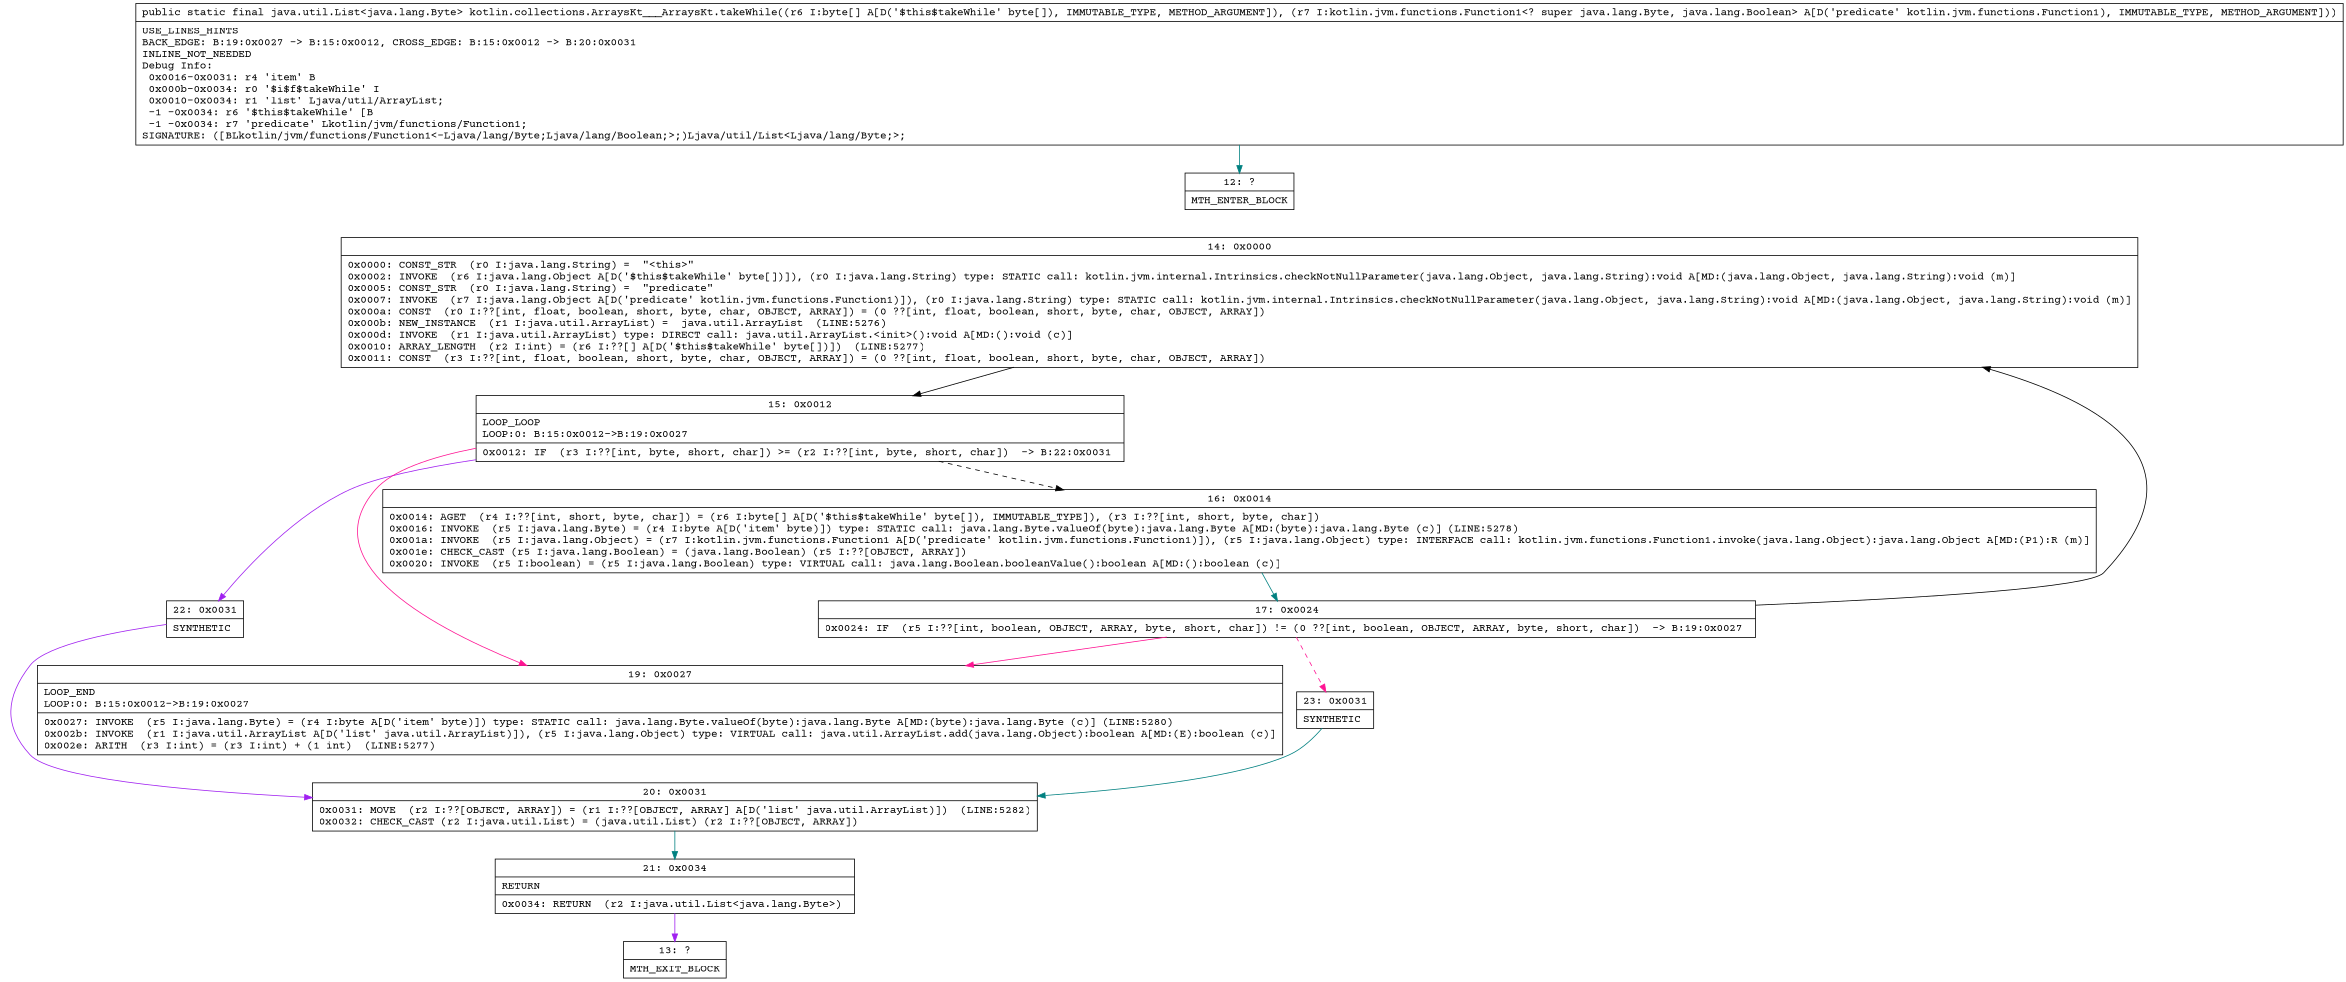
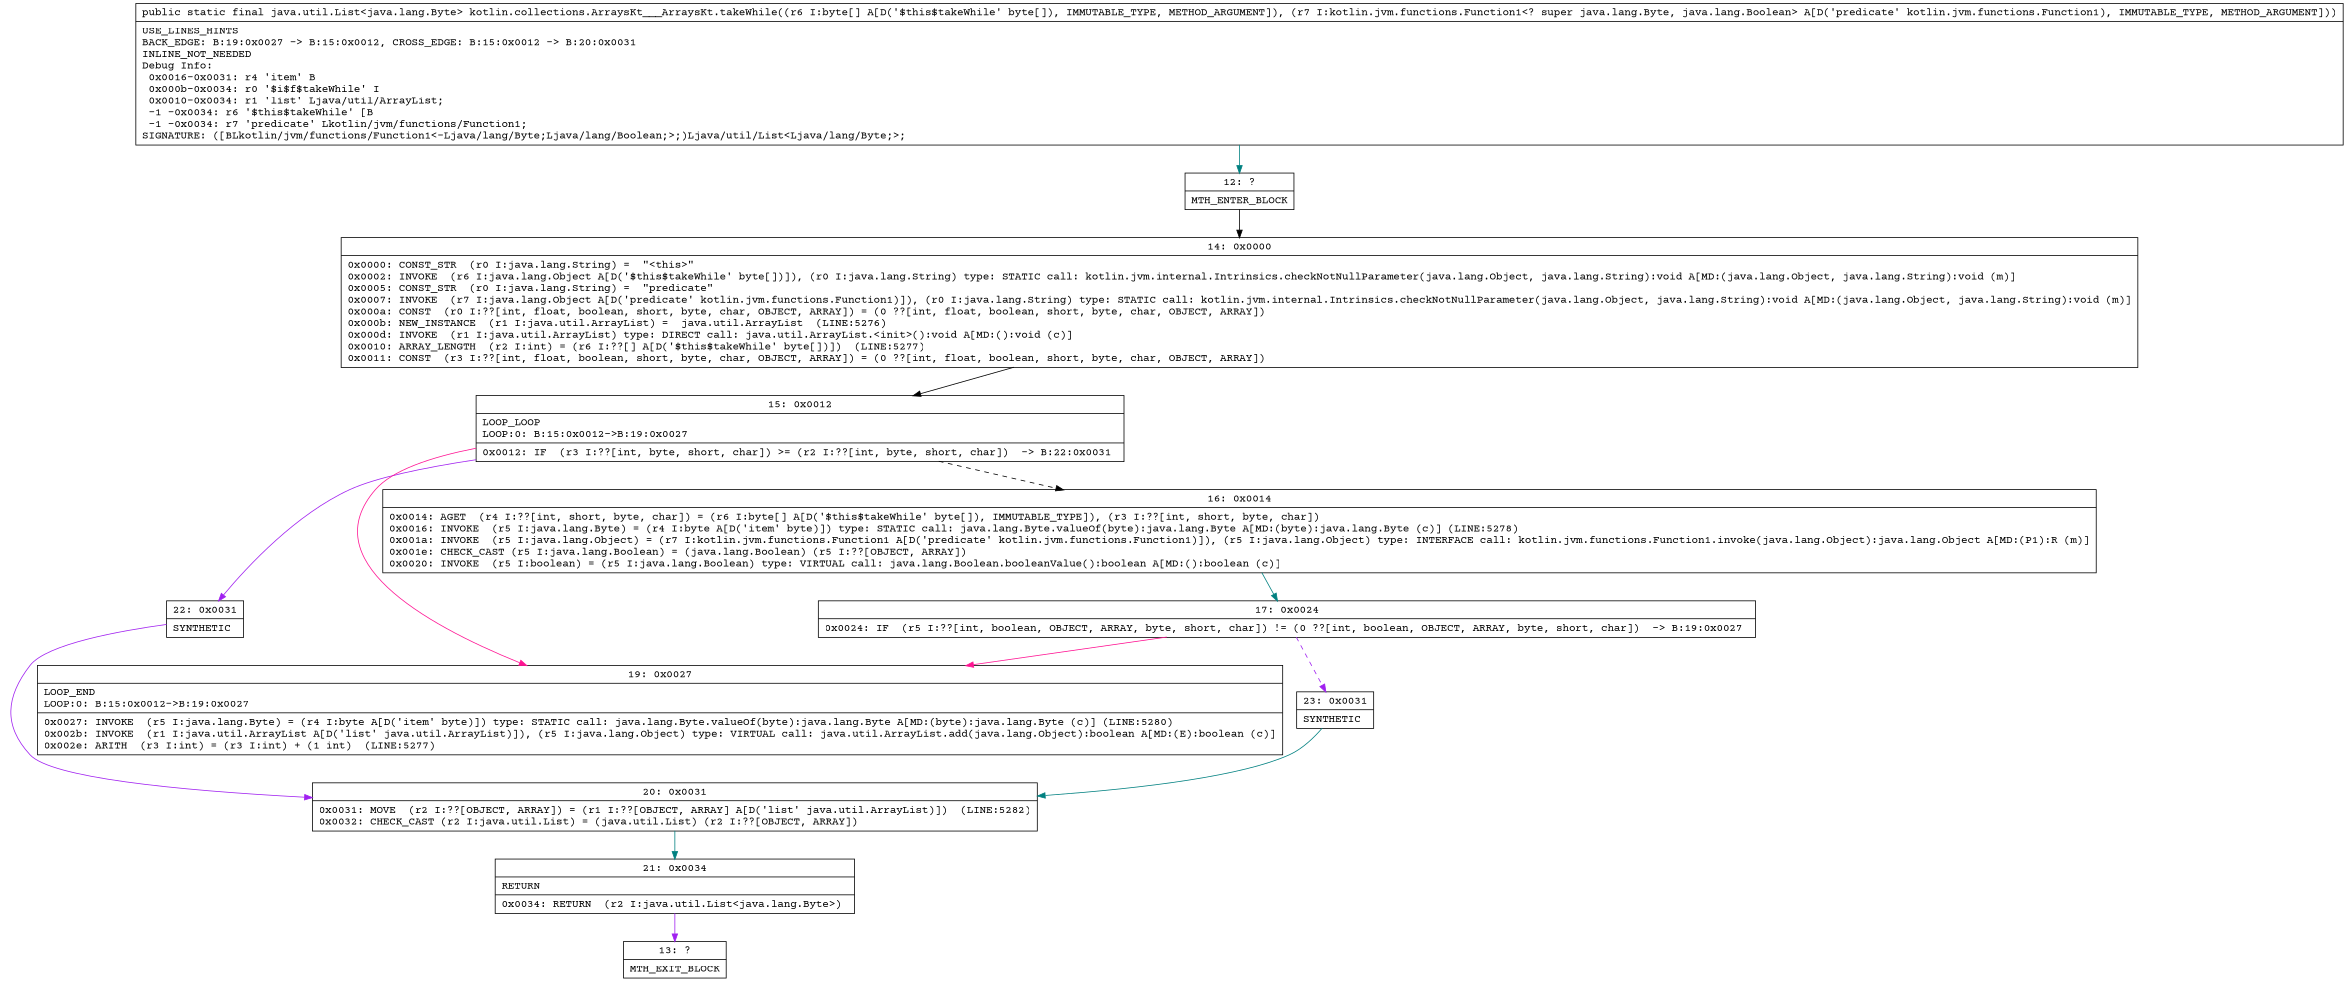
(2083, 580) -> (1239, 220)
(1309, 661) -> (1309, 661)
